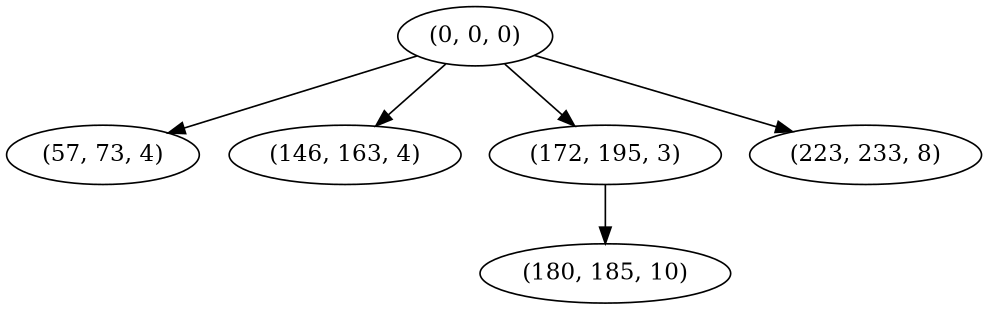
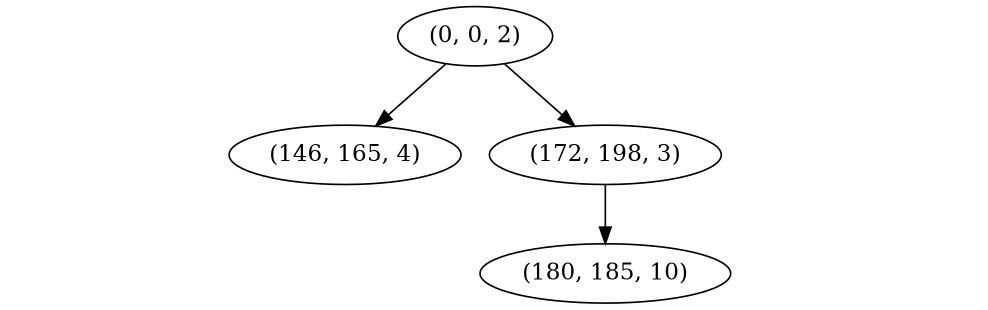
(475, 36) -> (475, 36)
(103, 155) -> none
(345, 155) -> (345, 155)
(605, 155) -> (605, 155)
(866, 155) -> none
